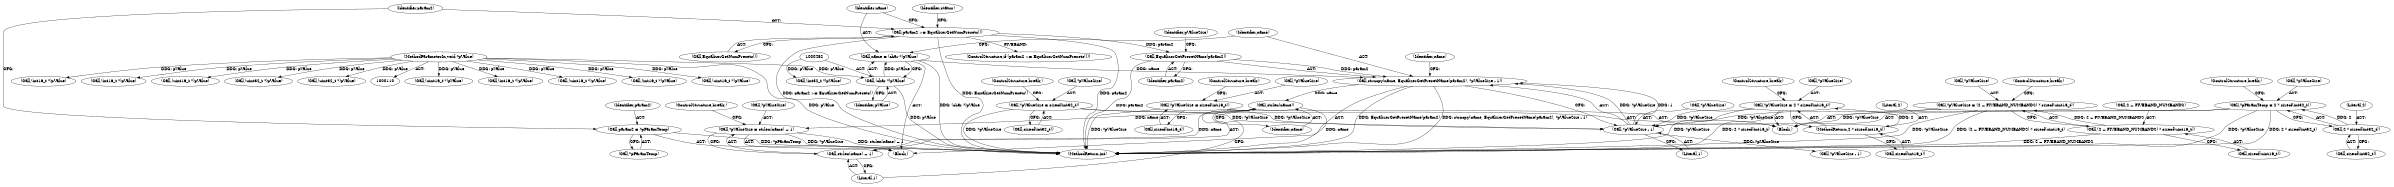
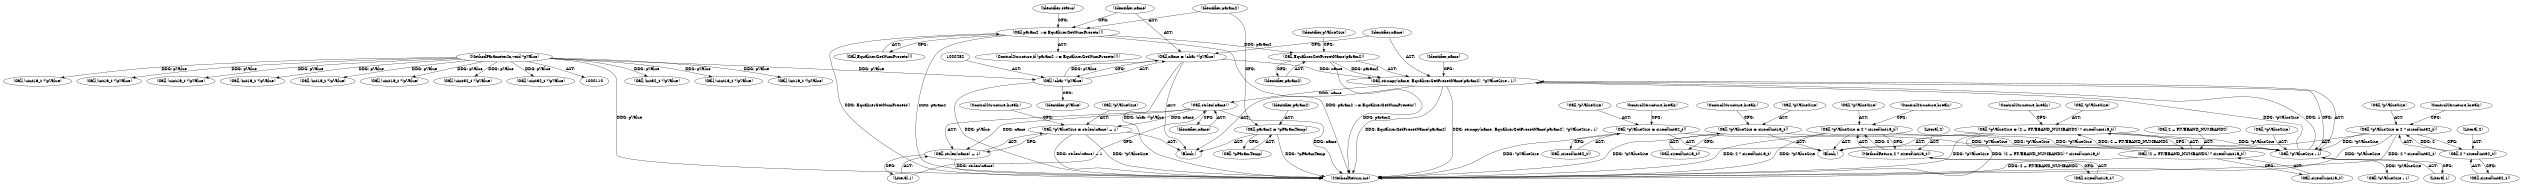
(1016, 45) -> (1063, 45)
(790, 64) -> (599, 63)
(887, 96) -> none
(2270, 106) -> (2399, 130)
none -> (1133, 176)
